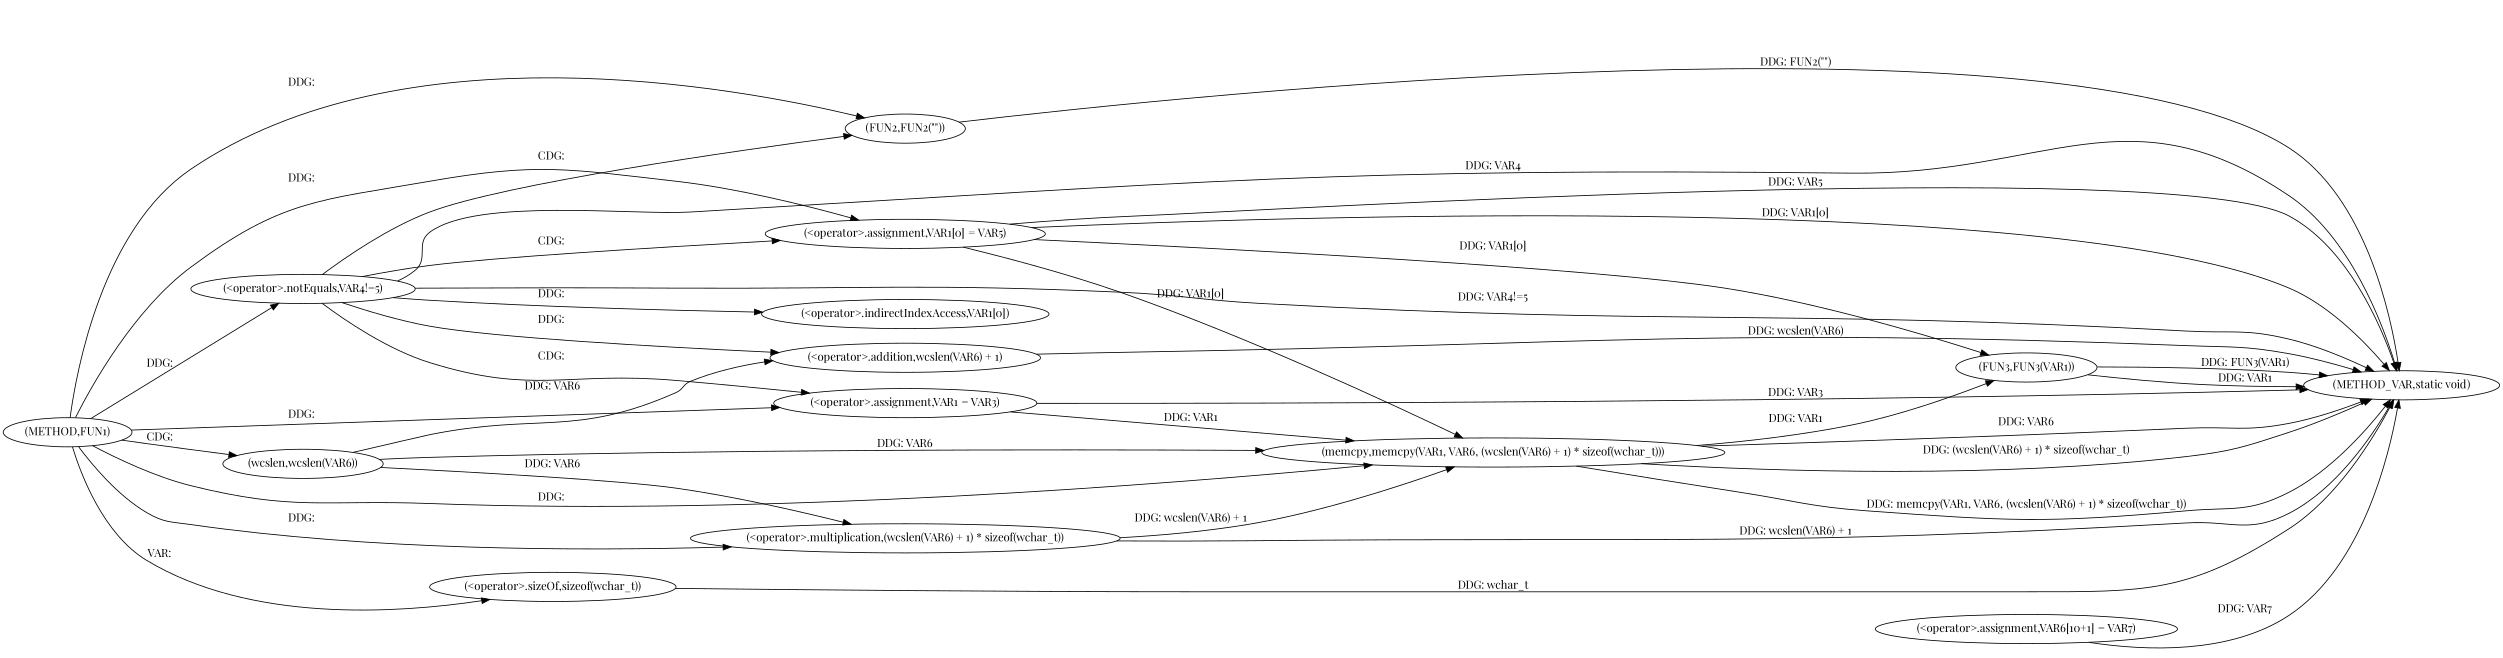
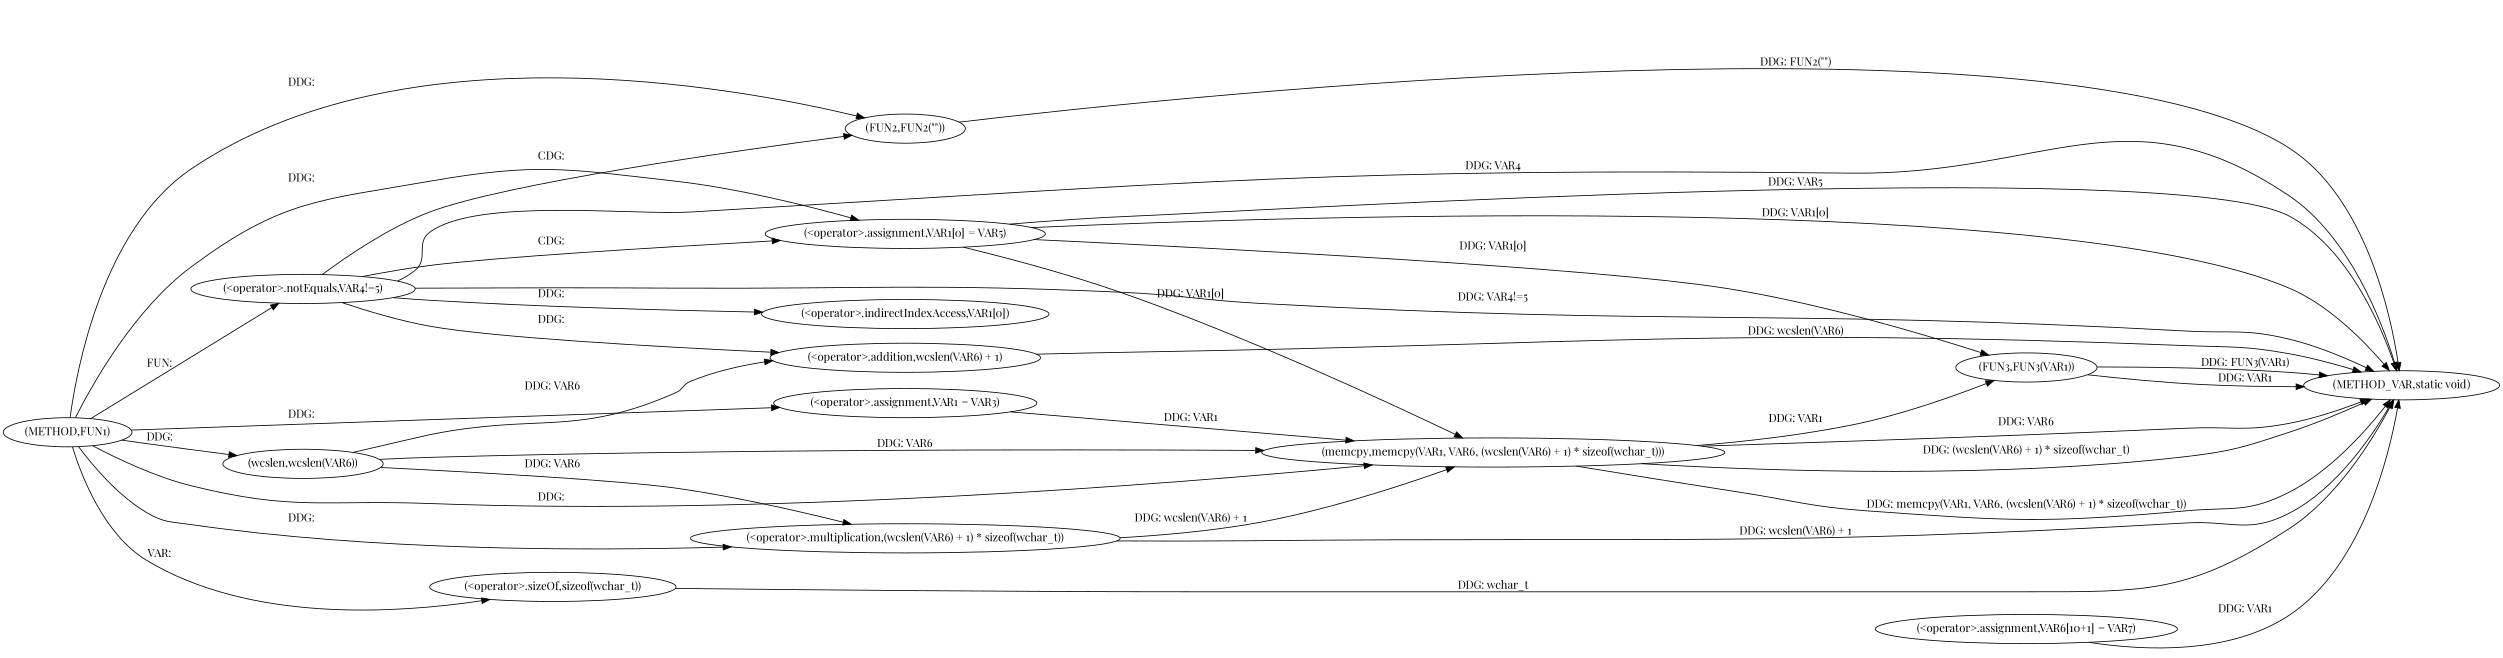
(161, 364) -> (161, 364)
(553, 380) -> none
(1668, 401) -> none
(161, 438) -> (161, 438)
(2245, 609) -> (2245, 609)
